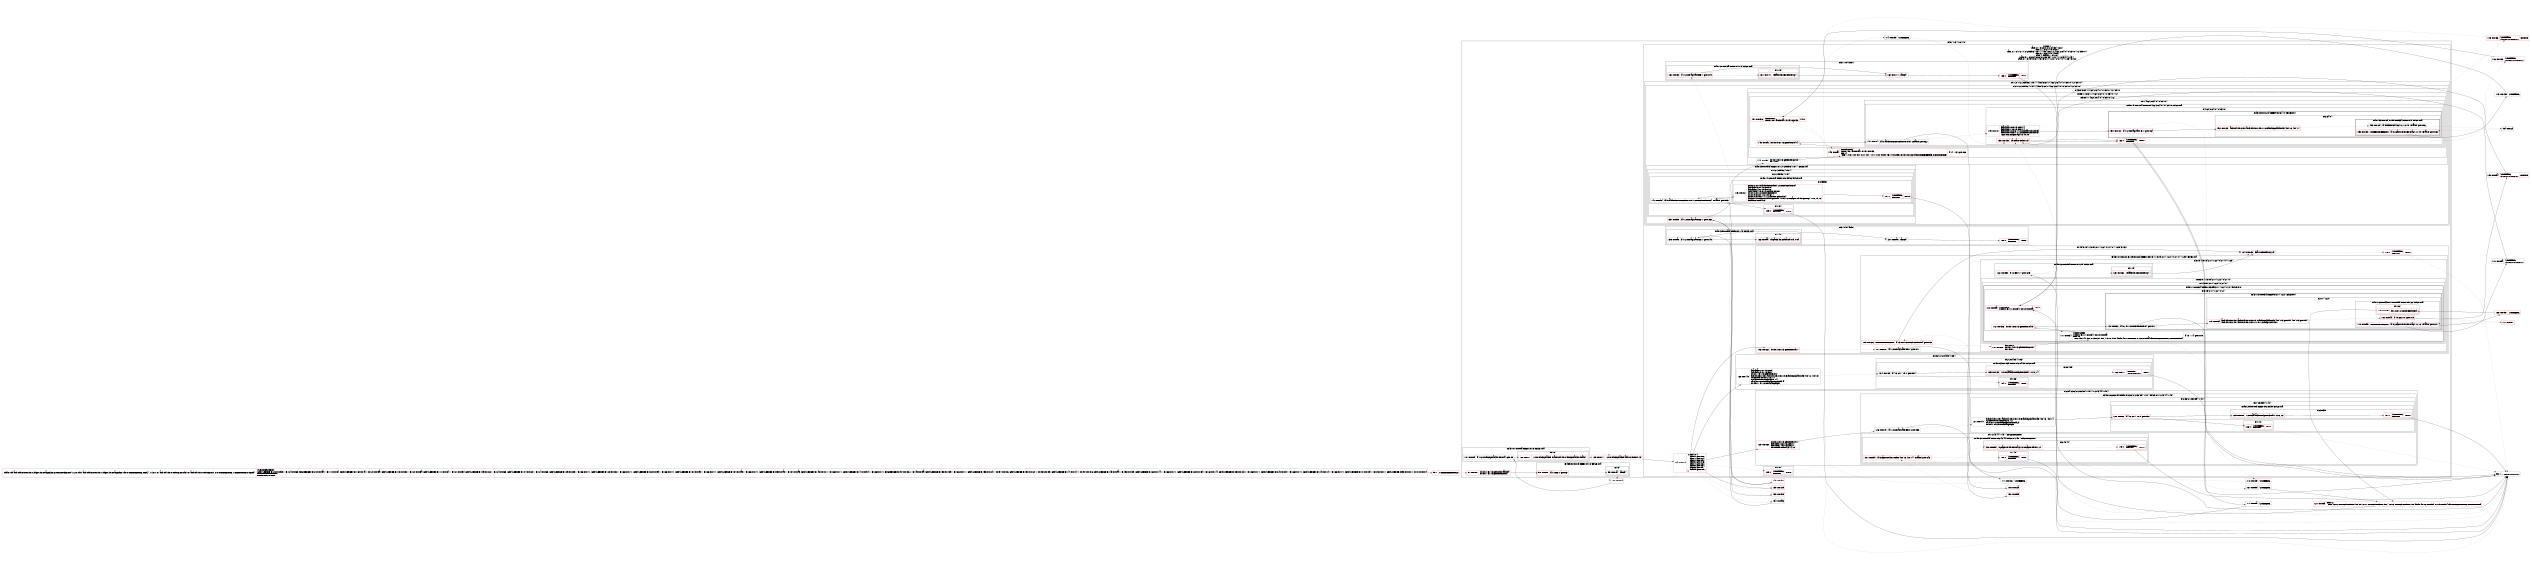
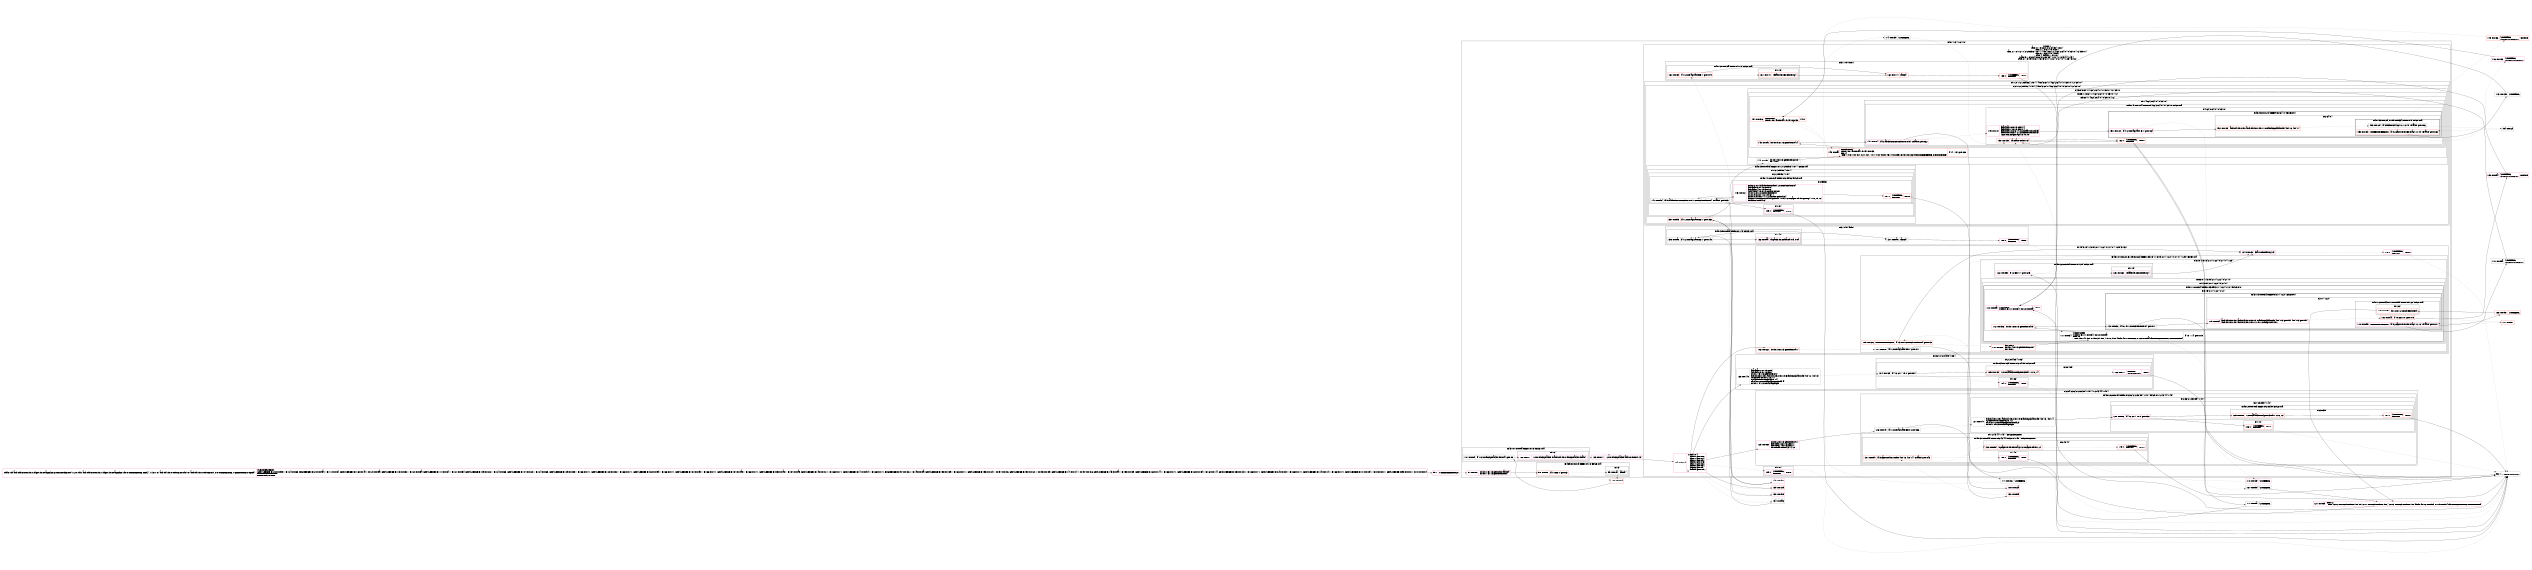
(1765, 383) -> (1765, 383)
